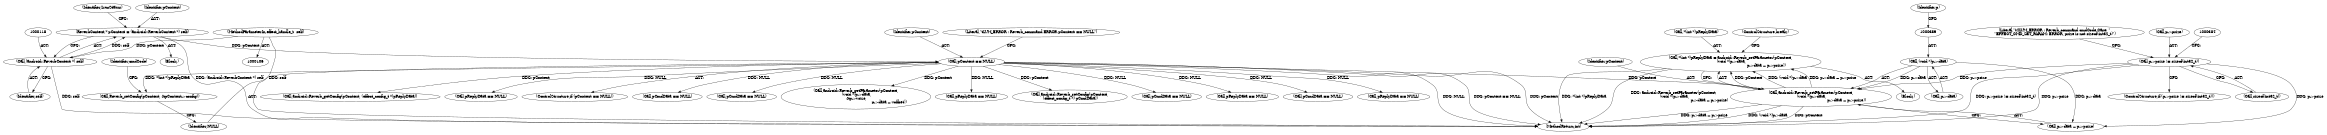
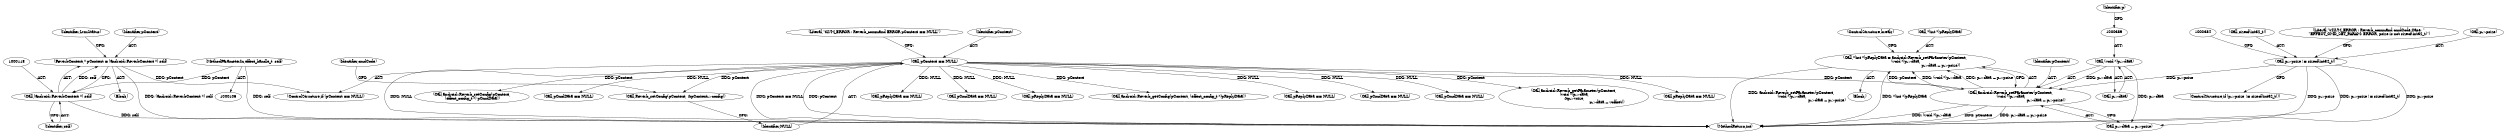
(546, 58) -> (213, 84)
(168, 78) -> (735, 78)
(2215, 80) -> none
